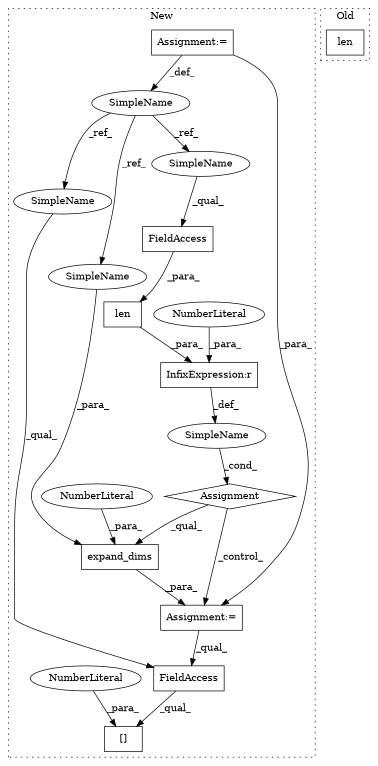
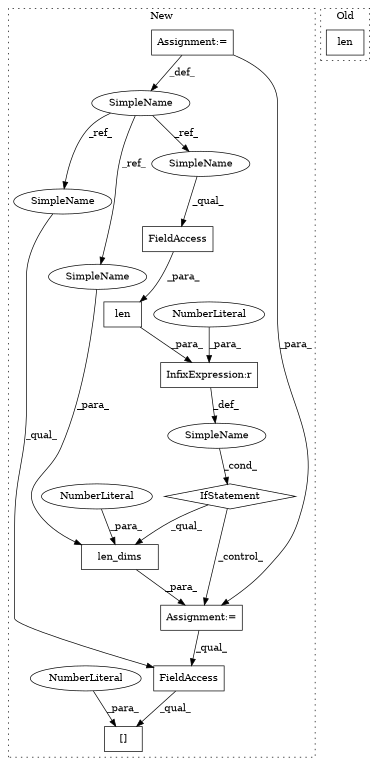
(230, 496) -> (230, 496)
(120, 557) -> (120, 557)
